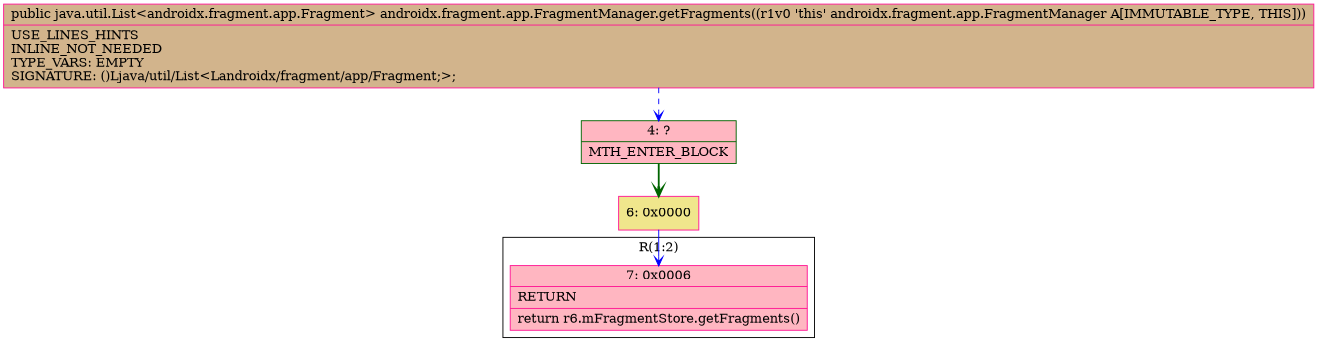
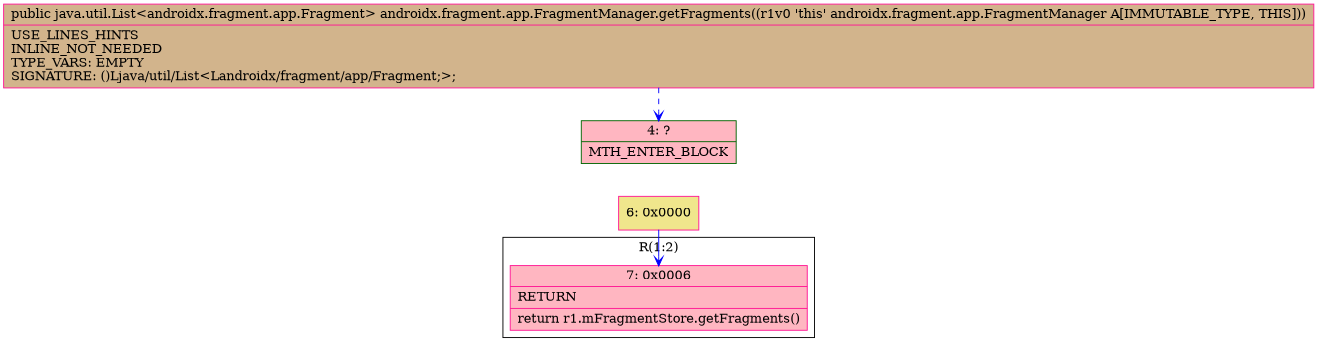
(659, 175) -> none
(659, 319) -> (659, 319)
